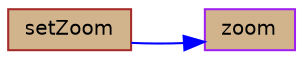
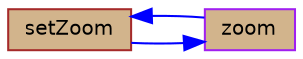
none -> (178, 16)
